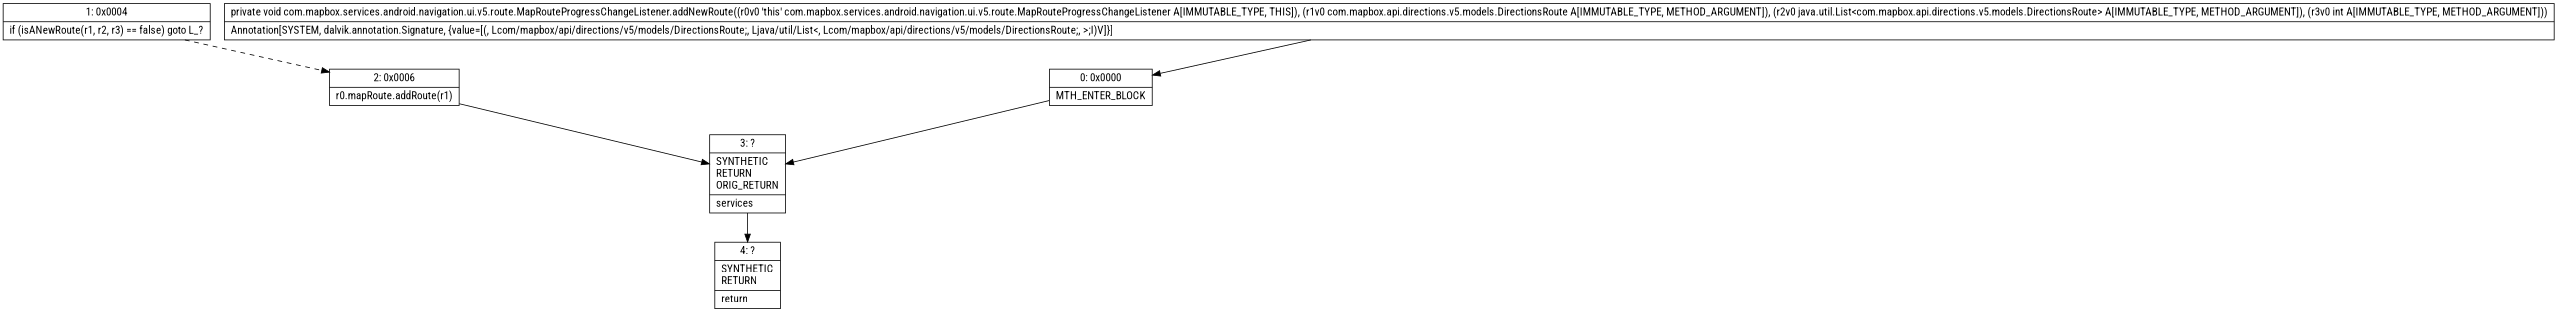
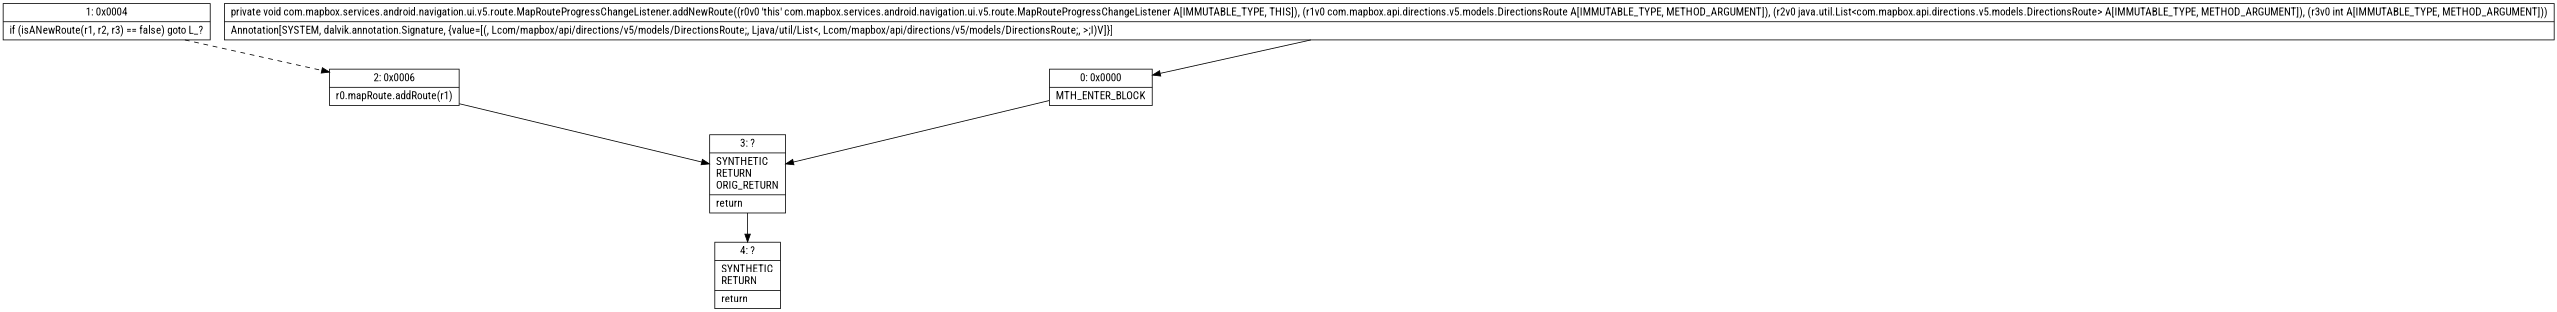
(735, 203) -> (729, 203)
